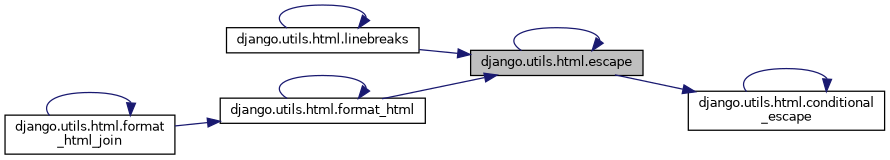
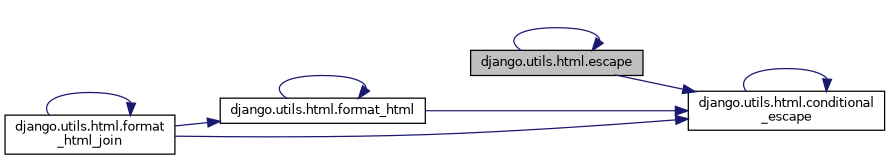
(323, 40) -> none
(433, 88) -> (550, 111)
none -> (426, 135)
